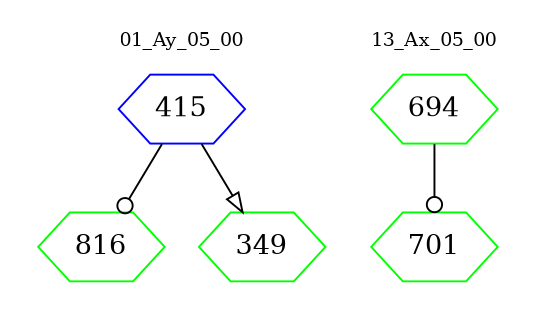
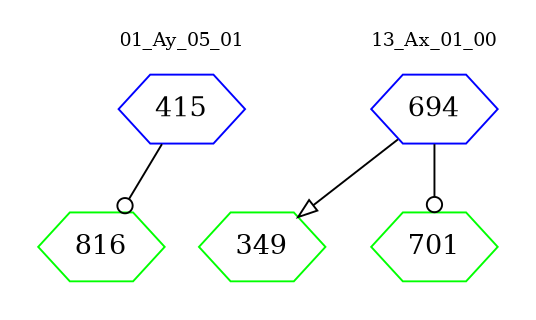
(182, 41) -> (182, 41)
(434, 41) -> (434, 41)
(434, 109) -> (434, 109)
(217, 170) -> (368, 162)
